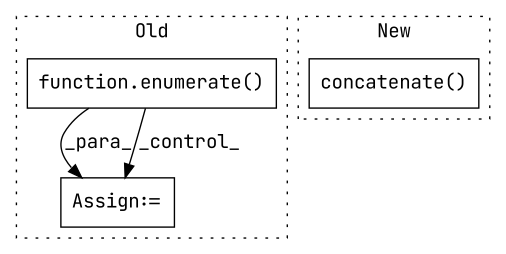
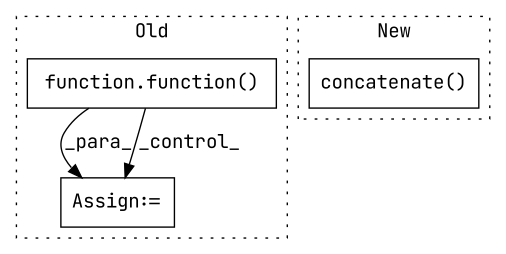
(152, 83) -> (152, 83)
